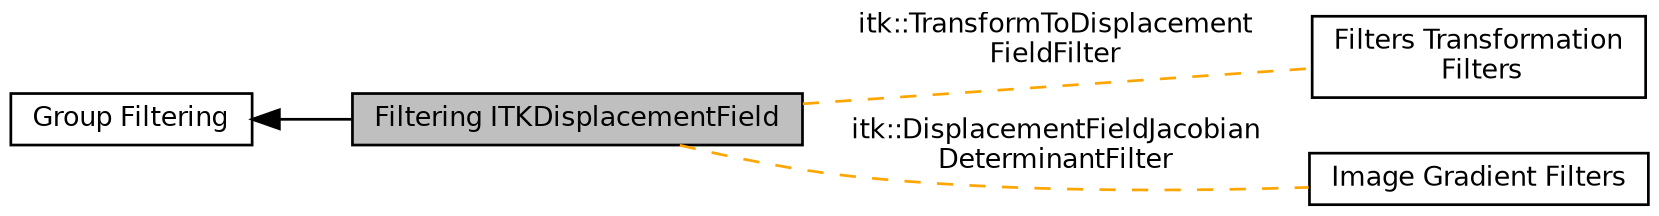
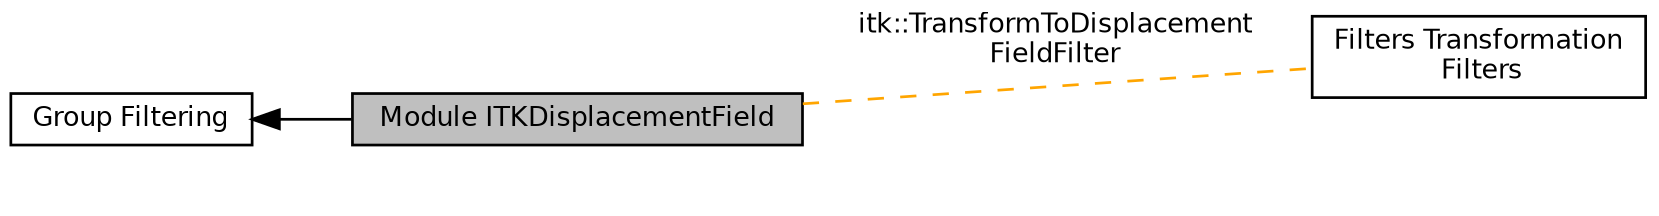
(577, 119) -> (577, 119)
(1479, 179) -> none
